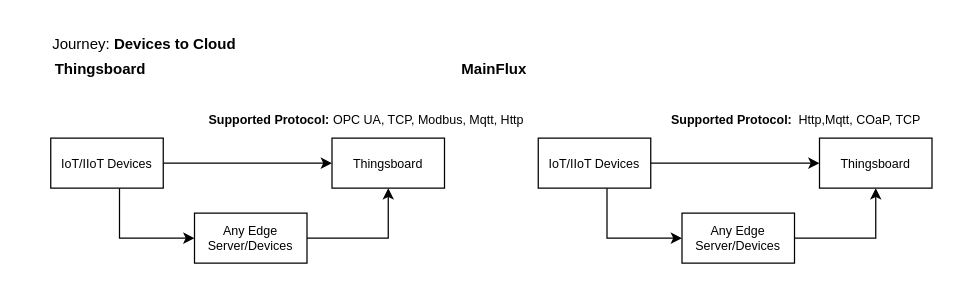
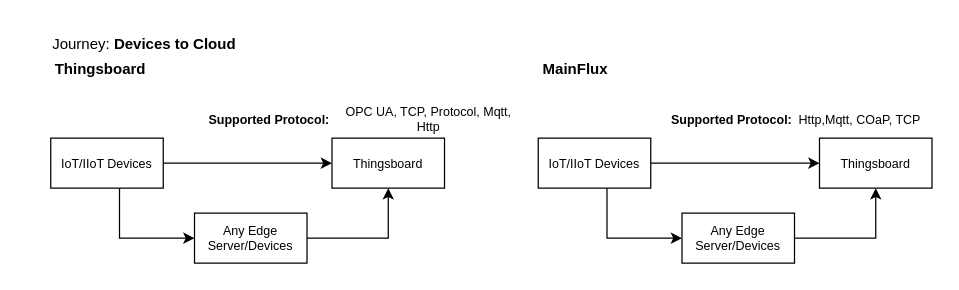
(494, 69) -> (576, 69)
(429, 119) -> (429, 119)
